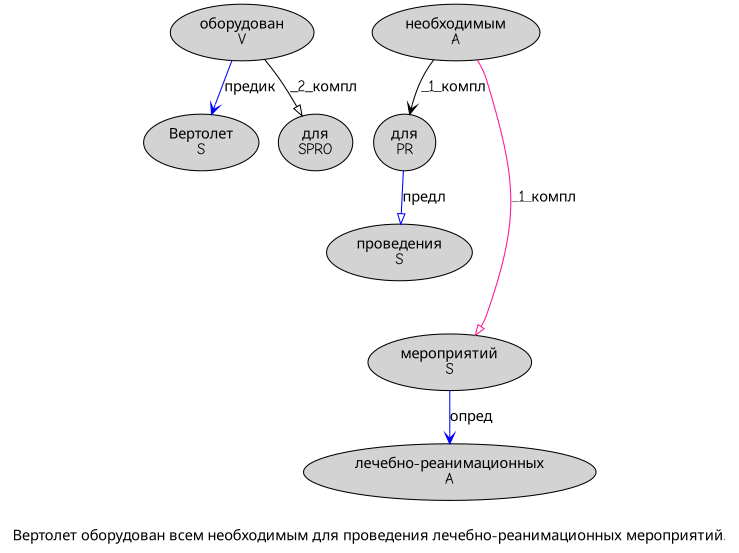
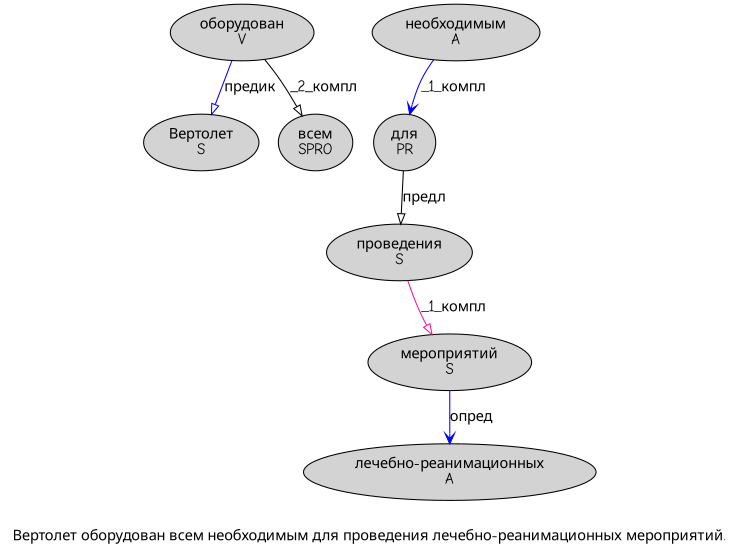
(421, 81) -> (421, 81)
(224, 82) -> (224, 82)
(316, 142) -> (316, 142)
(402, 192) -> (402, 192)
(510, 193) -> (416, 303)
